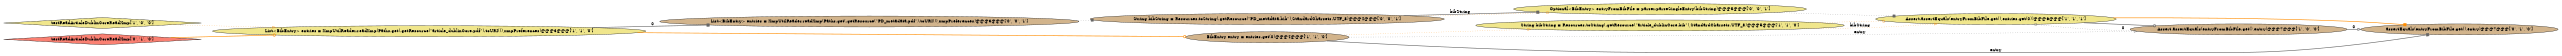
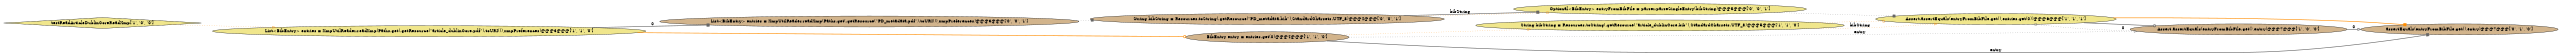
(102, 39) -> none
